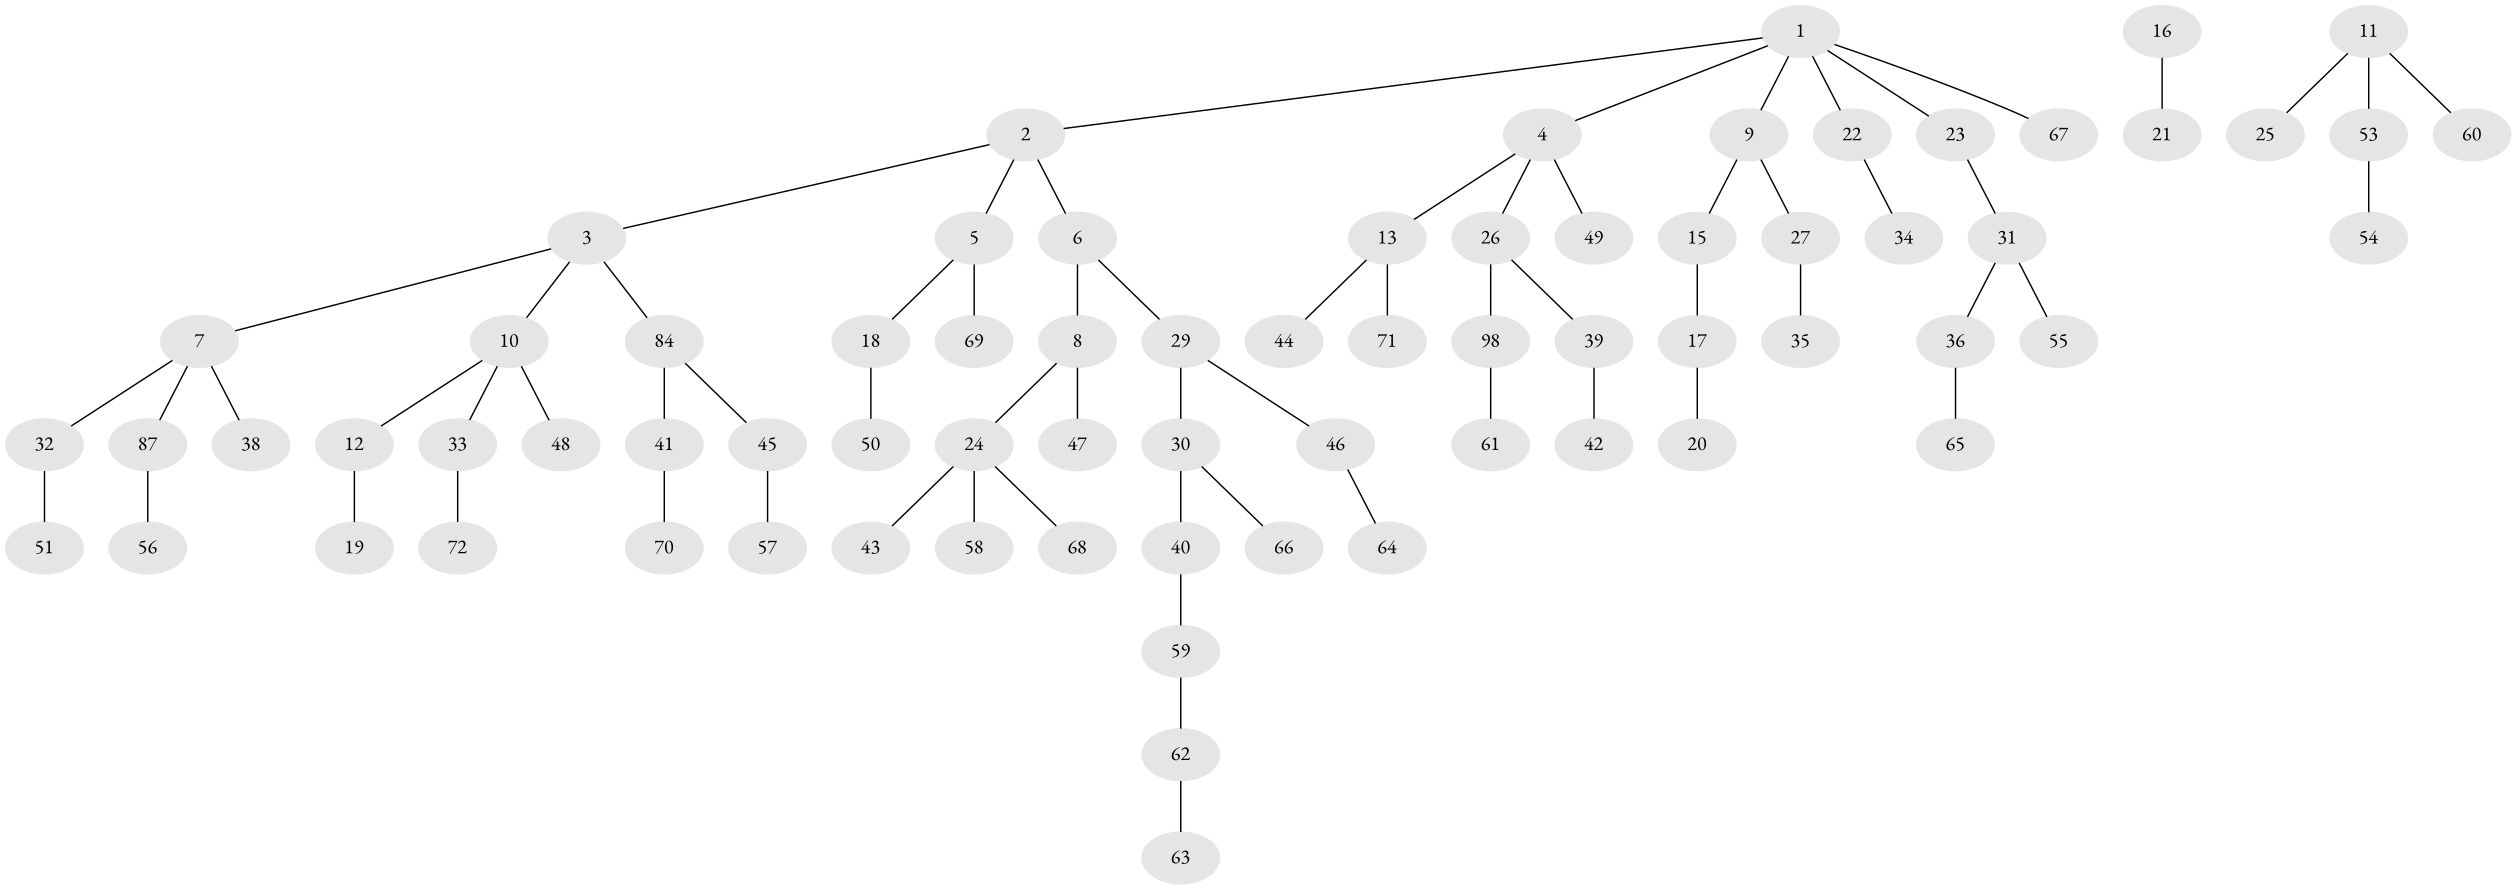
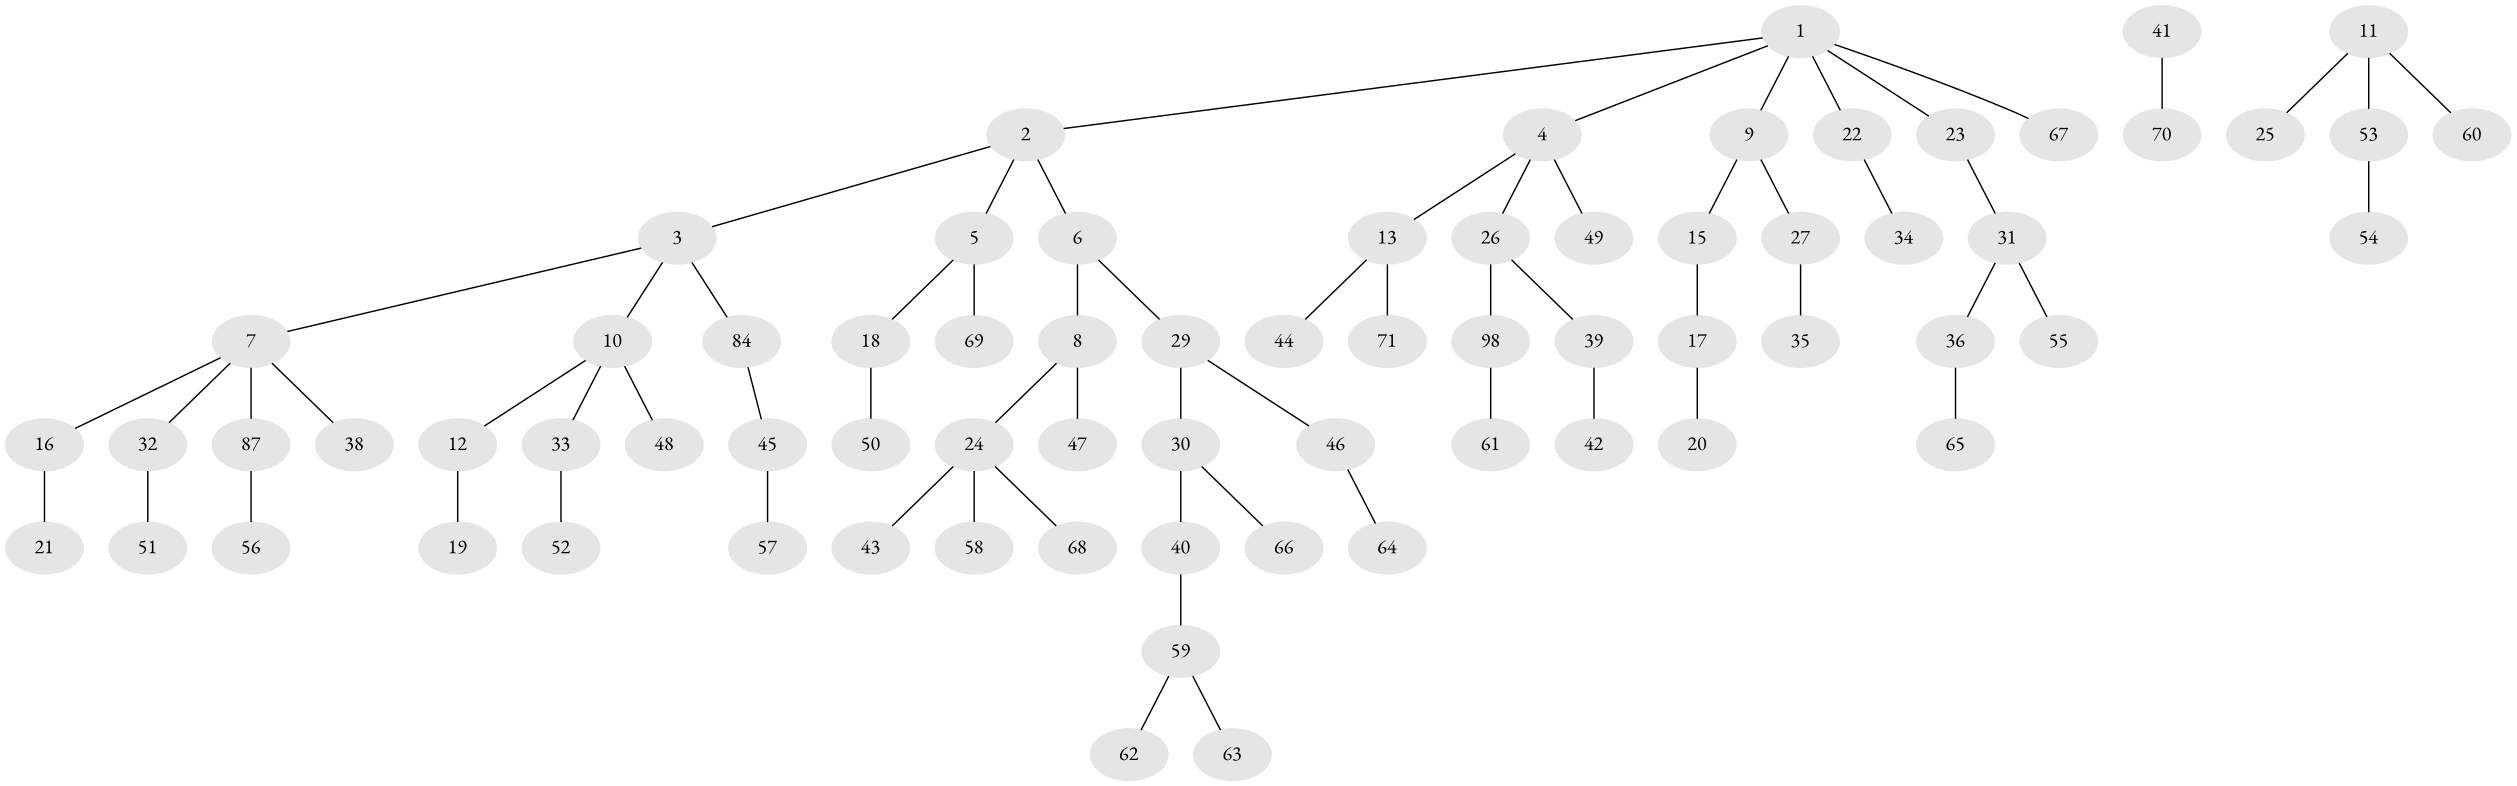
none -> (148, 393)
(664, 393) -> none
(458, 548) -> (561, 548)
(1181, 806) -> (1207, 703)
